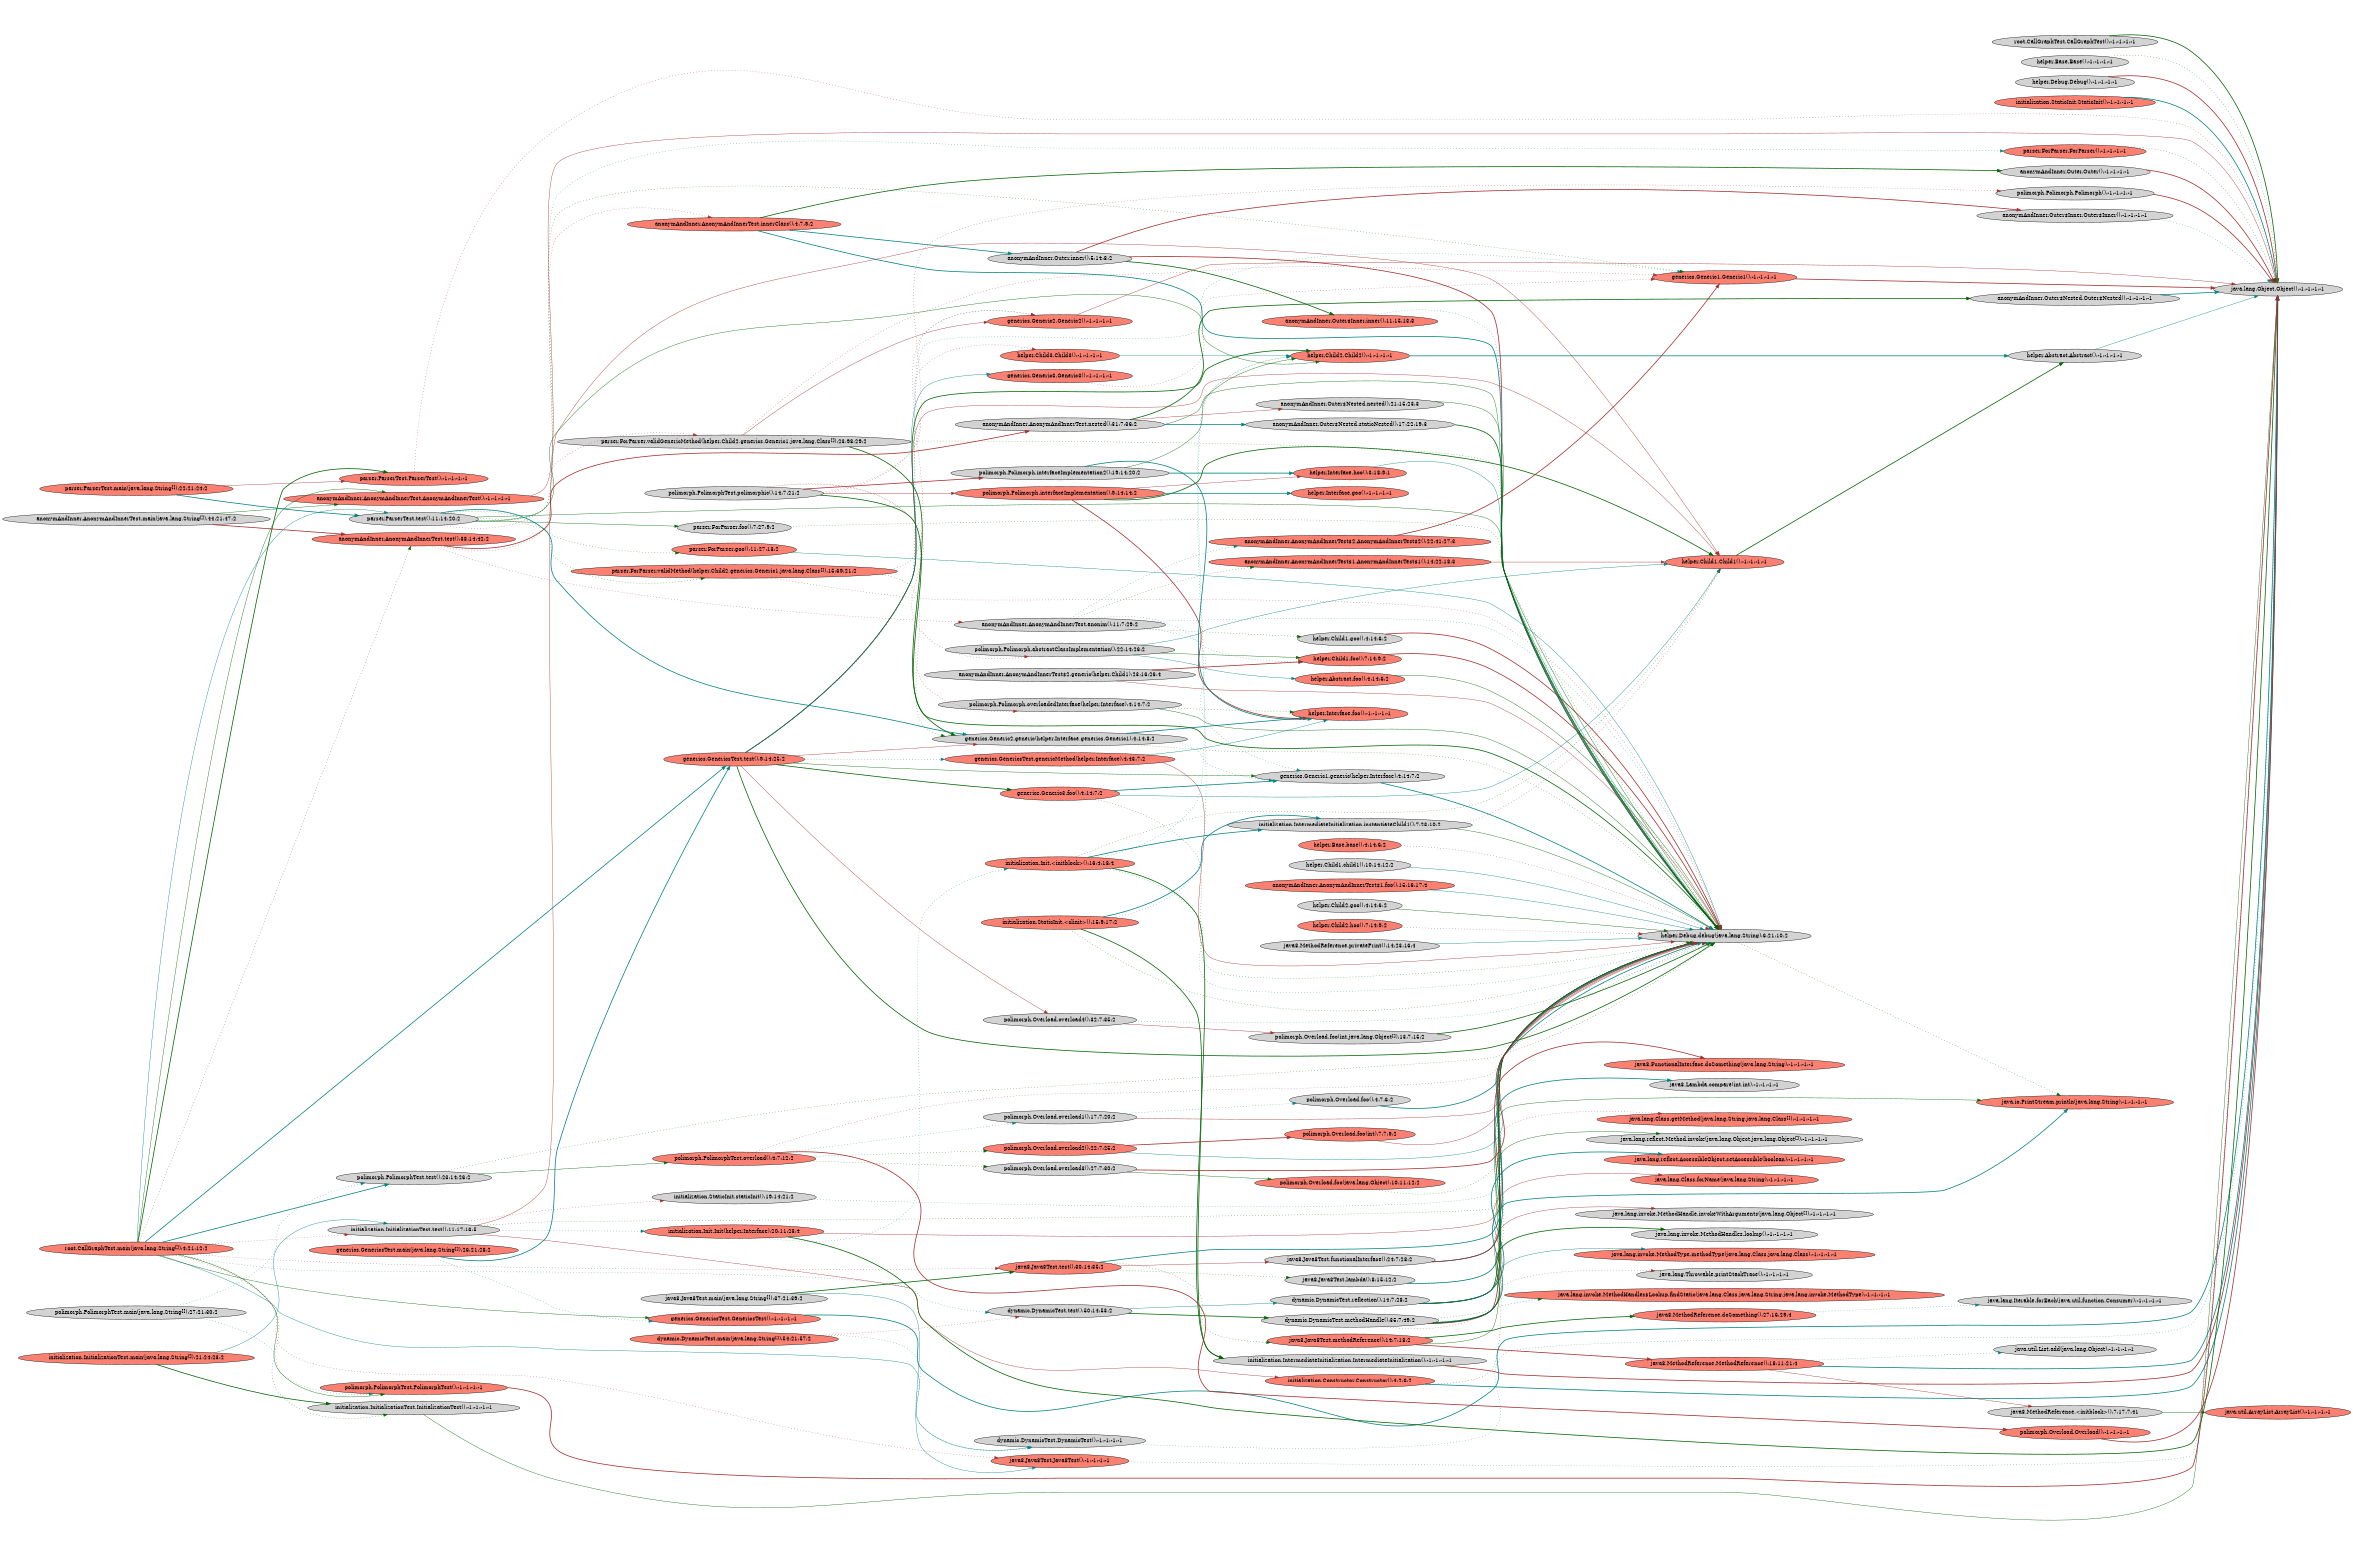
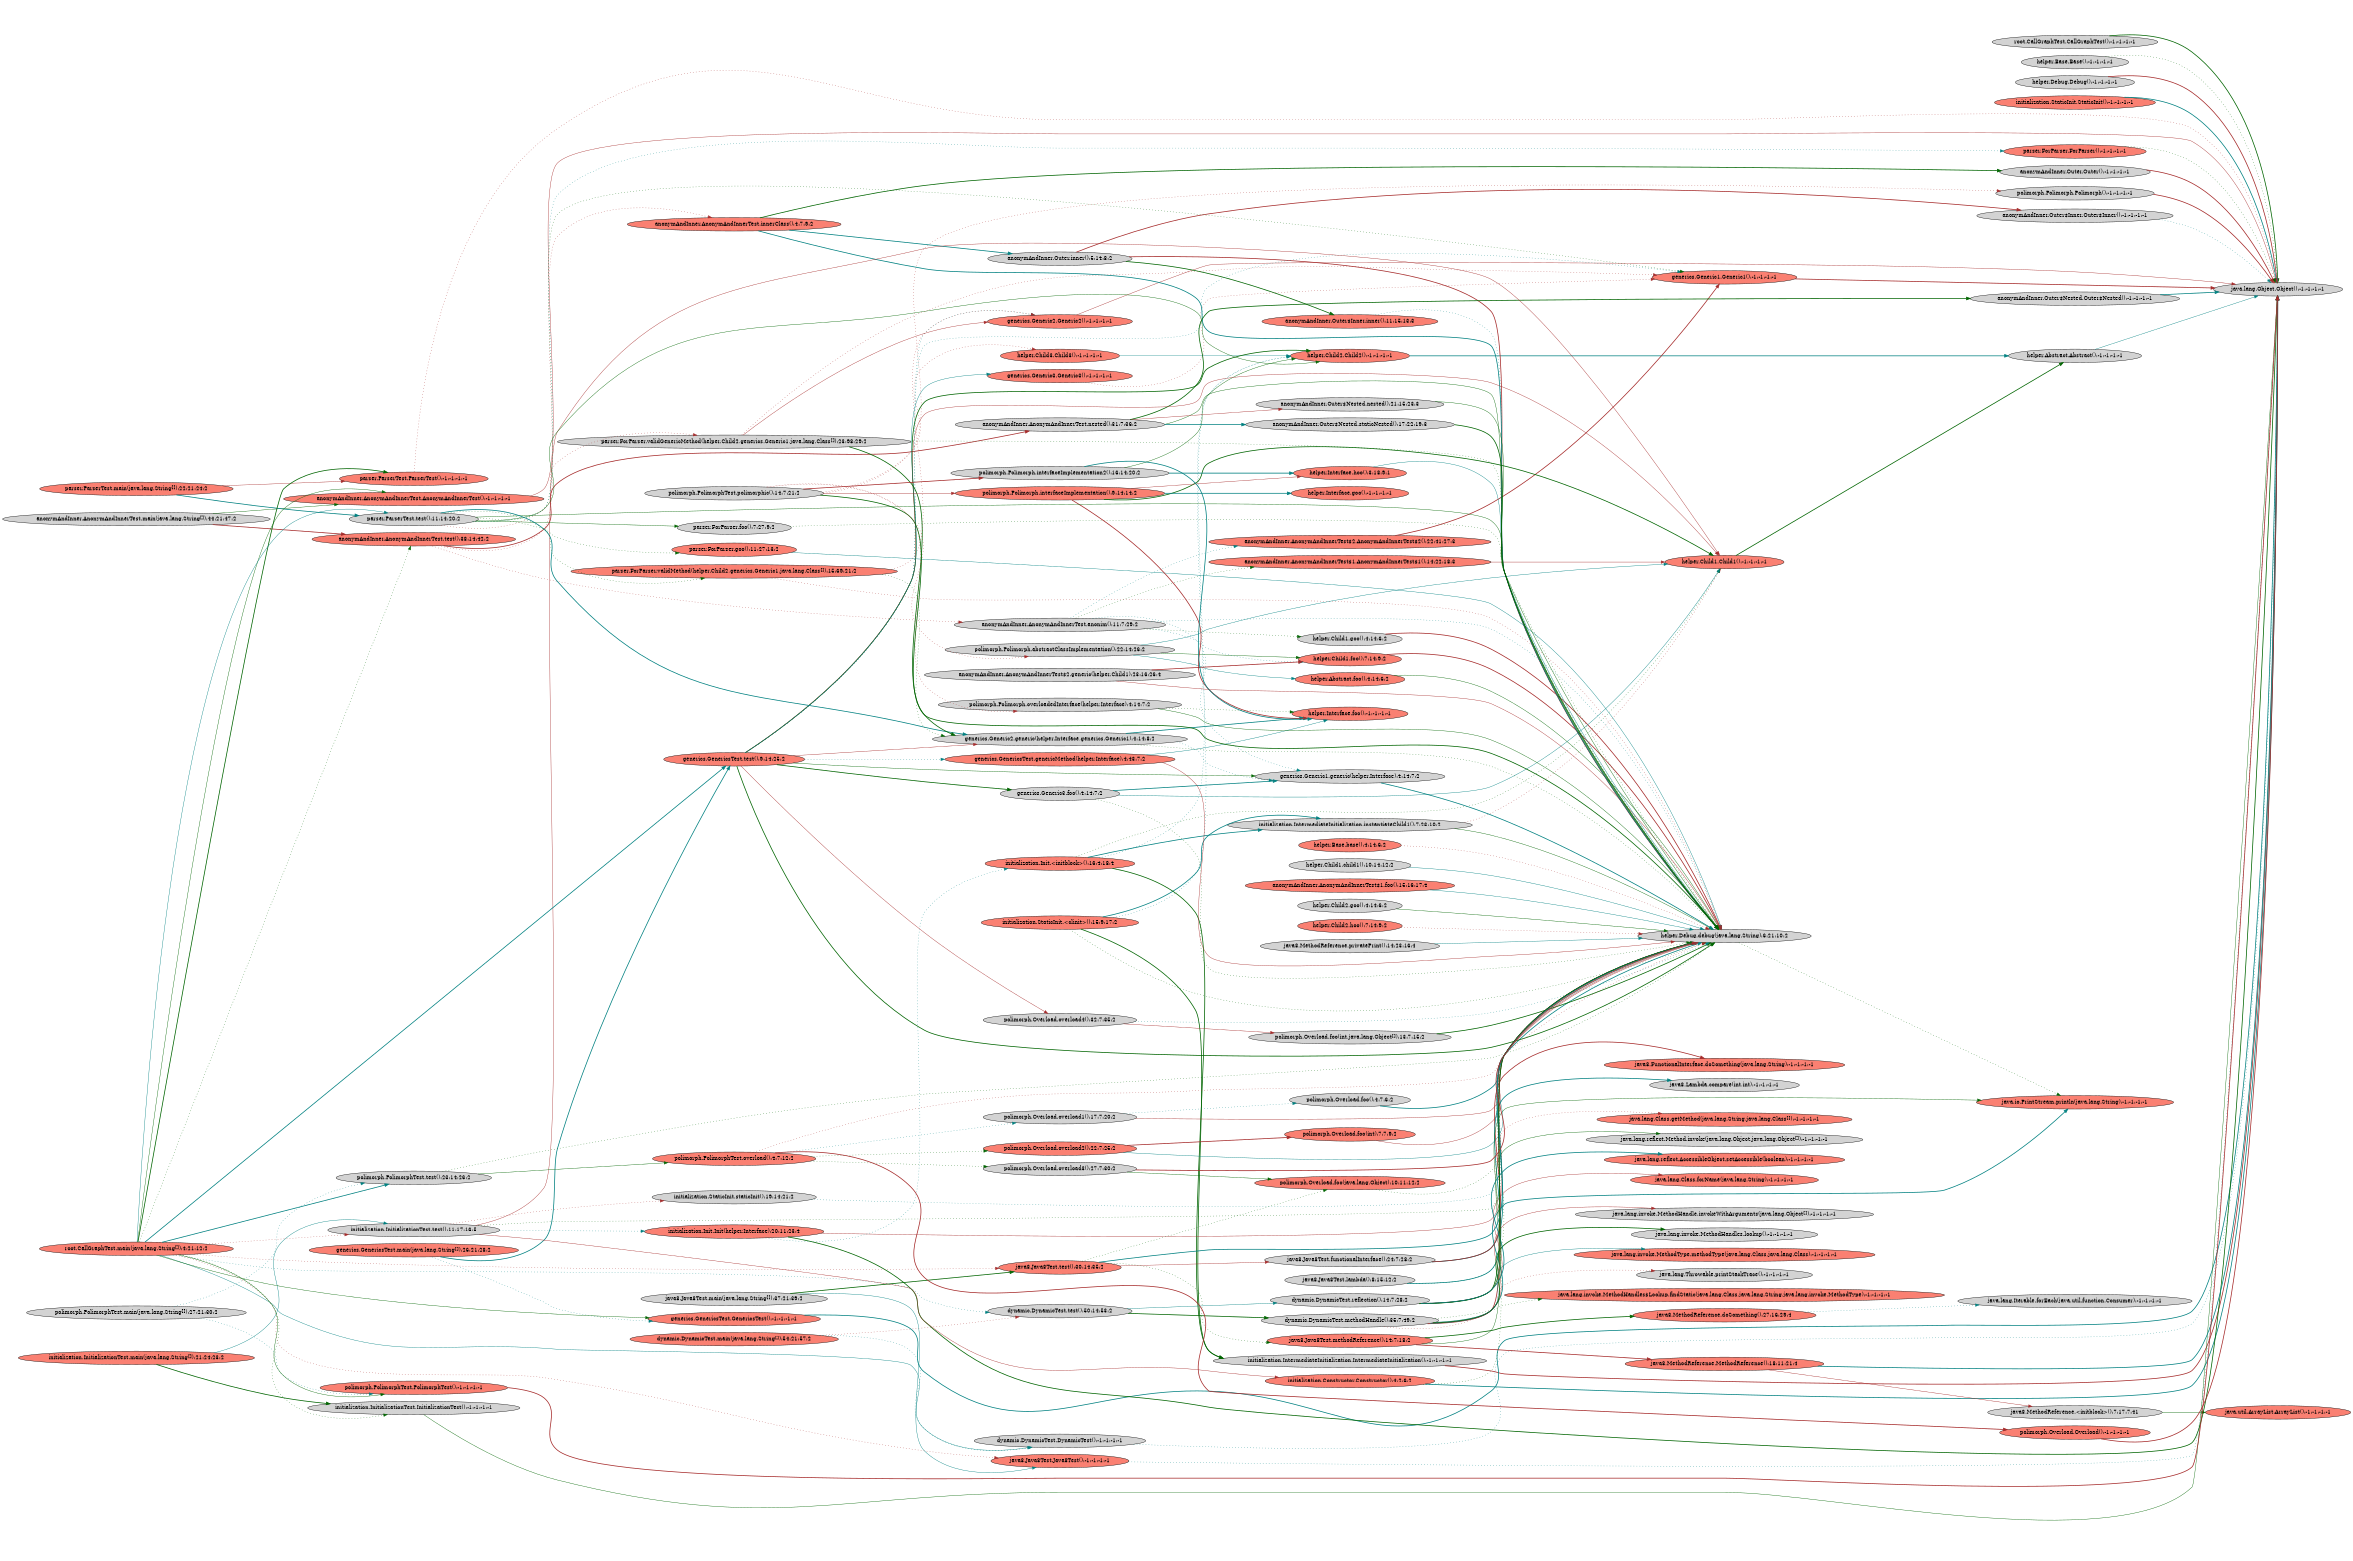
(1060, 473) -> (1060, 473)
(1060, 794) -> (1060, 794)
(1366, 991) -> none
(1202, 1274) -> (1203, 1226)
(2075, 1350) -> none
